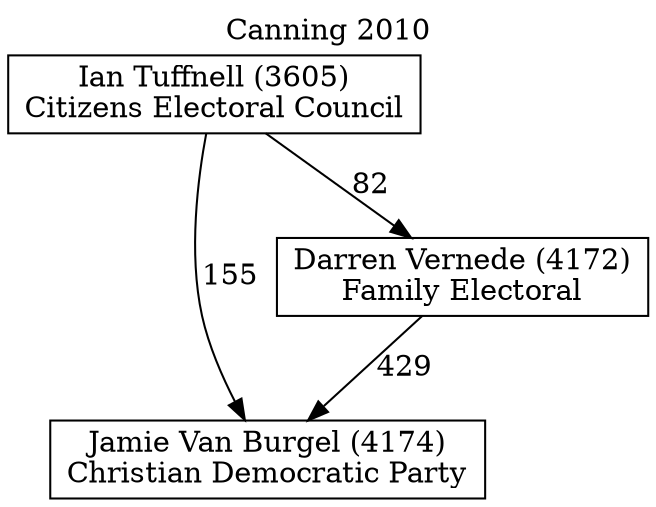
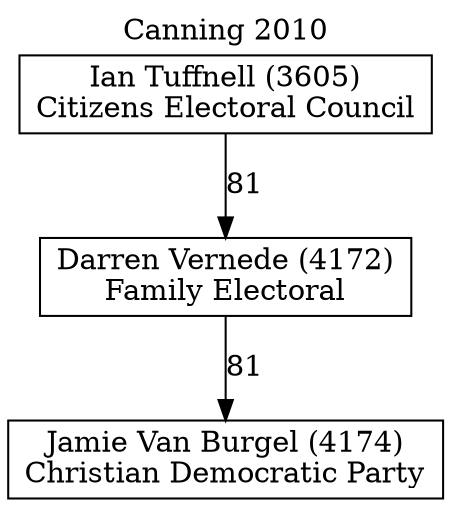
(371, 186) -> (245, 186)
(196, 271) -> none
(405, 368) -> (245, 368)
